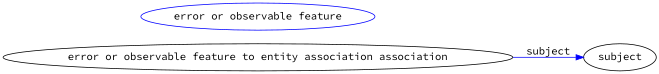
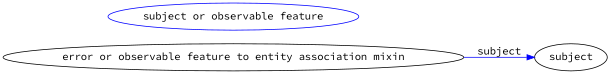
(258, 17) -> (233, 17)
(258, 57) -> (233, 57)
